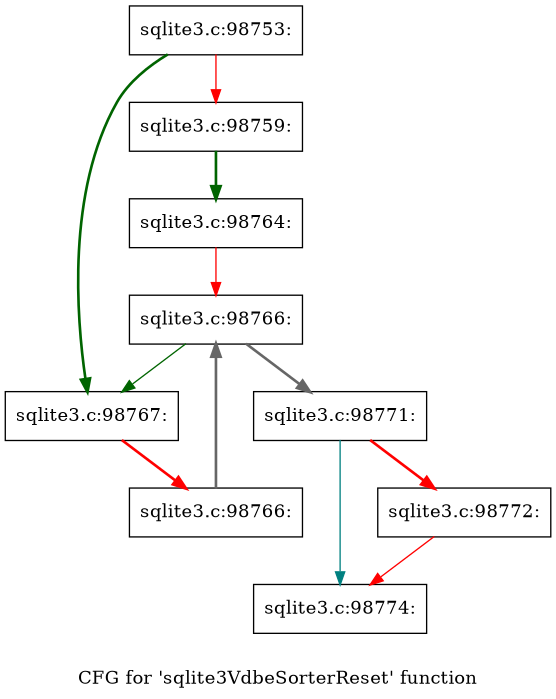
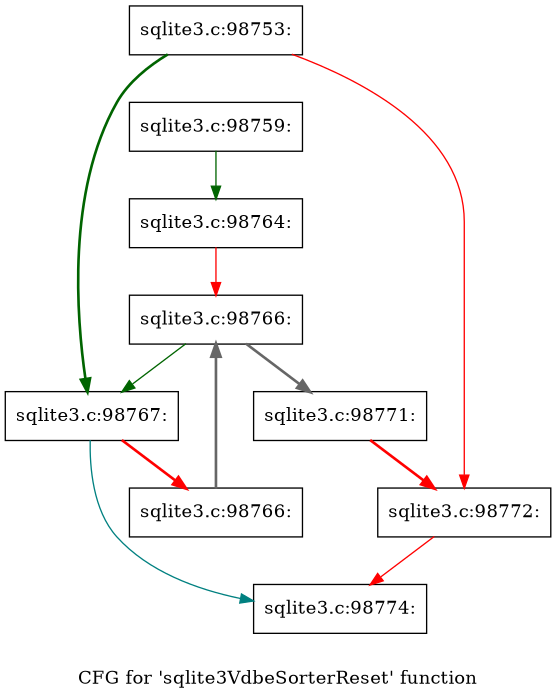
(216, 72) -> (464, 221)
(216, 168) -> (216, 168)
(340, 506) -> (130, 550)
